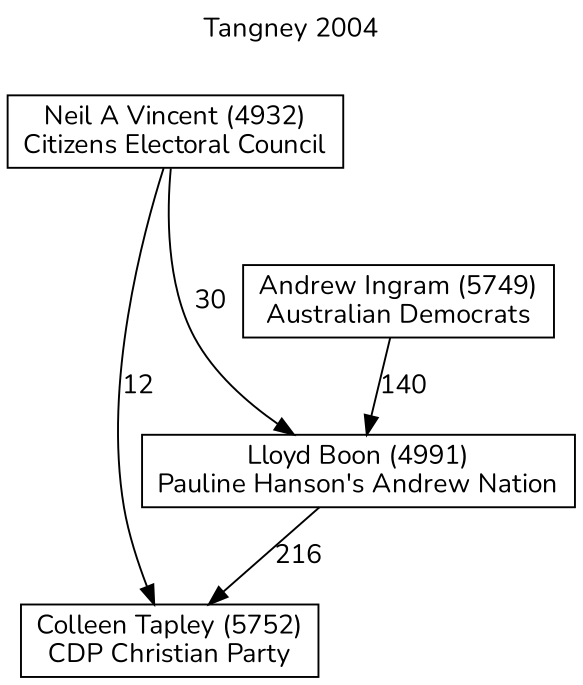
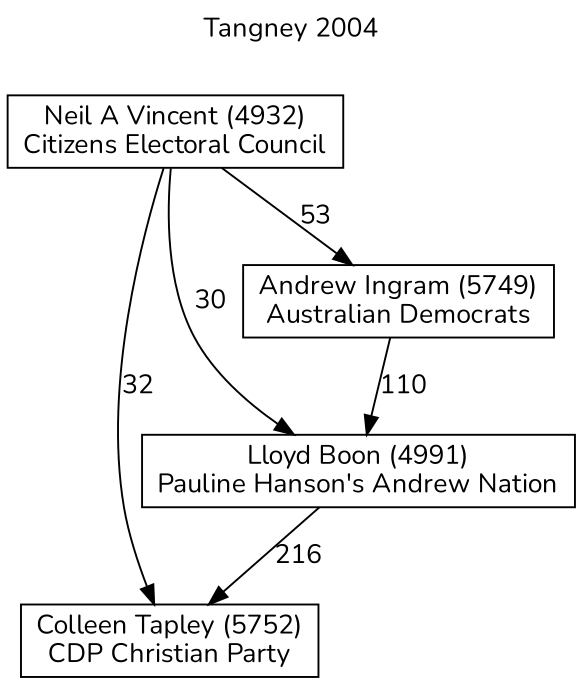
none -> (279, 211)
(138, 386) -> (138, 386)
(403, 386) -> (403, 386)
